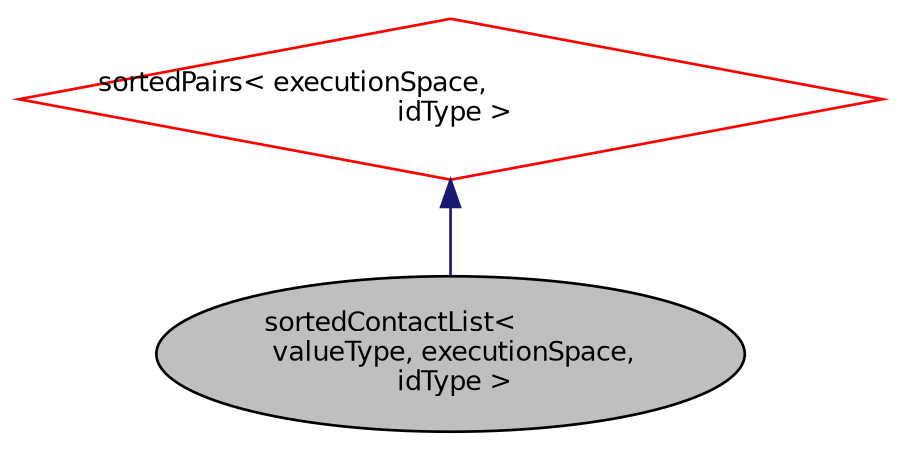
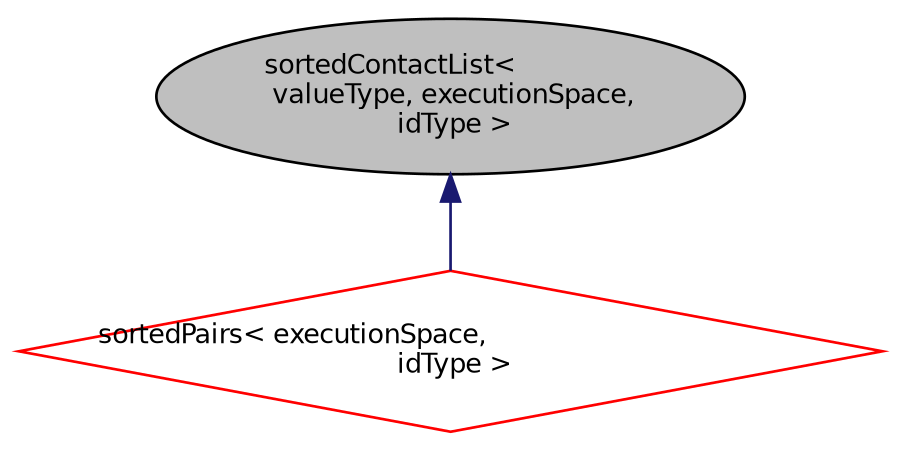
(451, 242) -> (451, 236)
